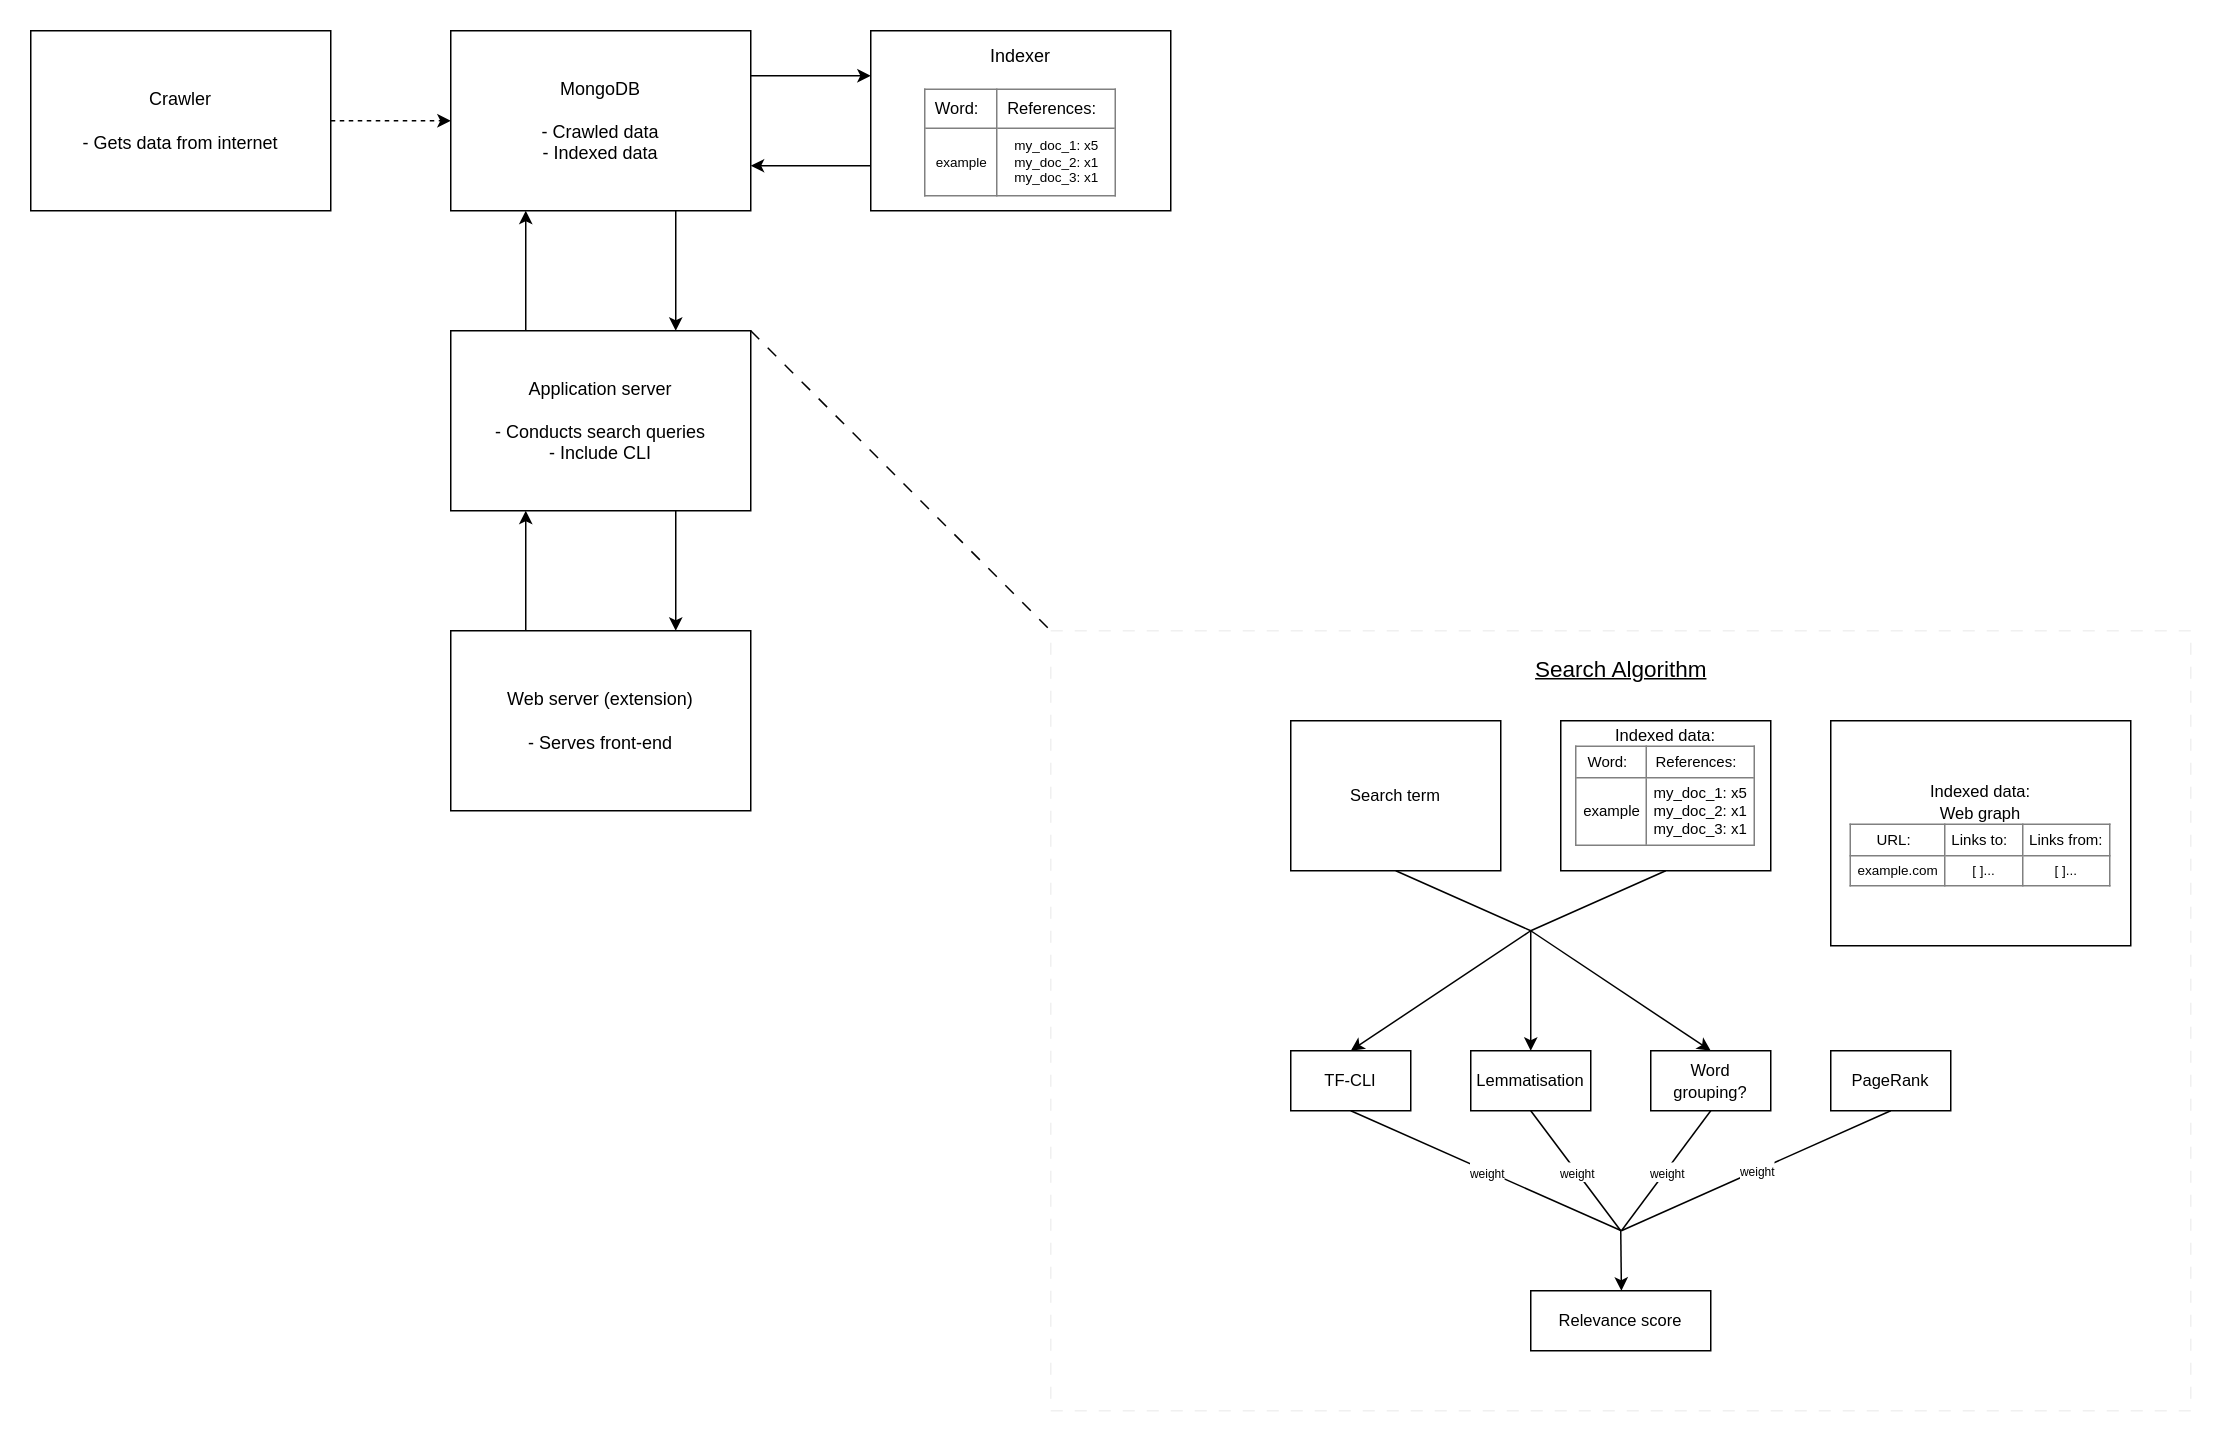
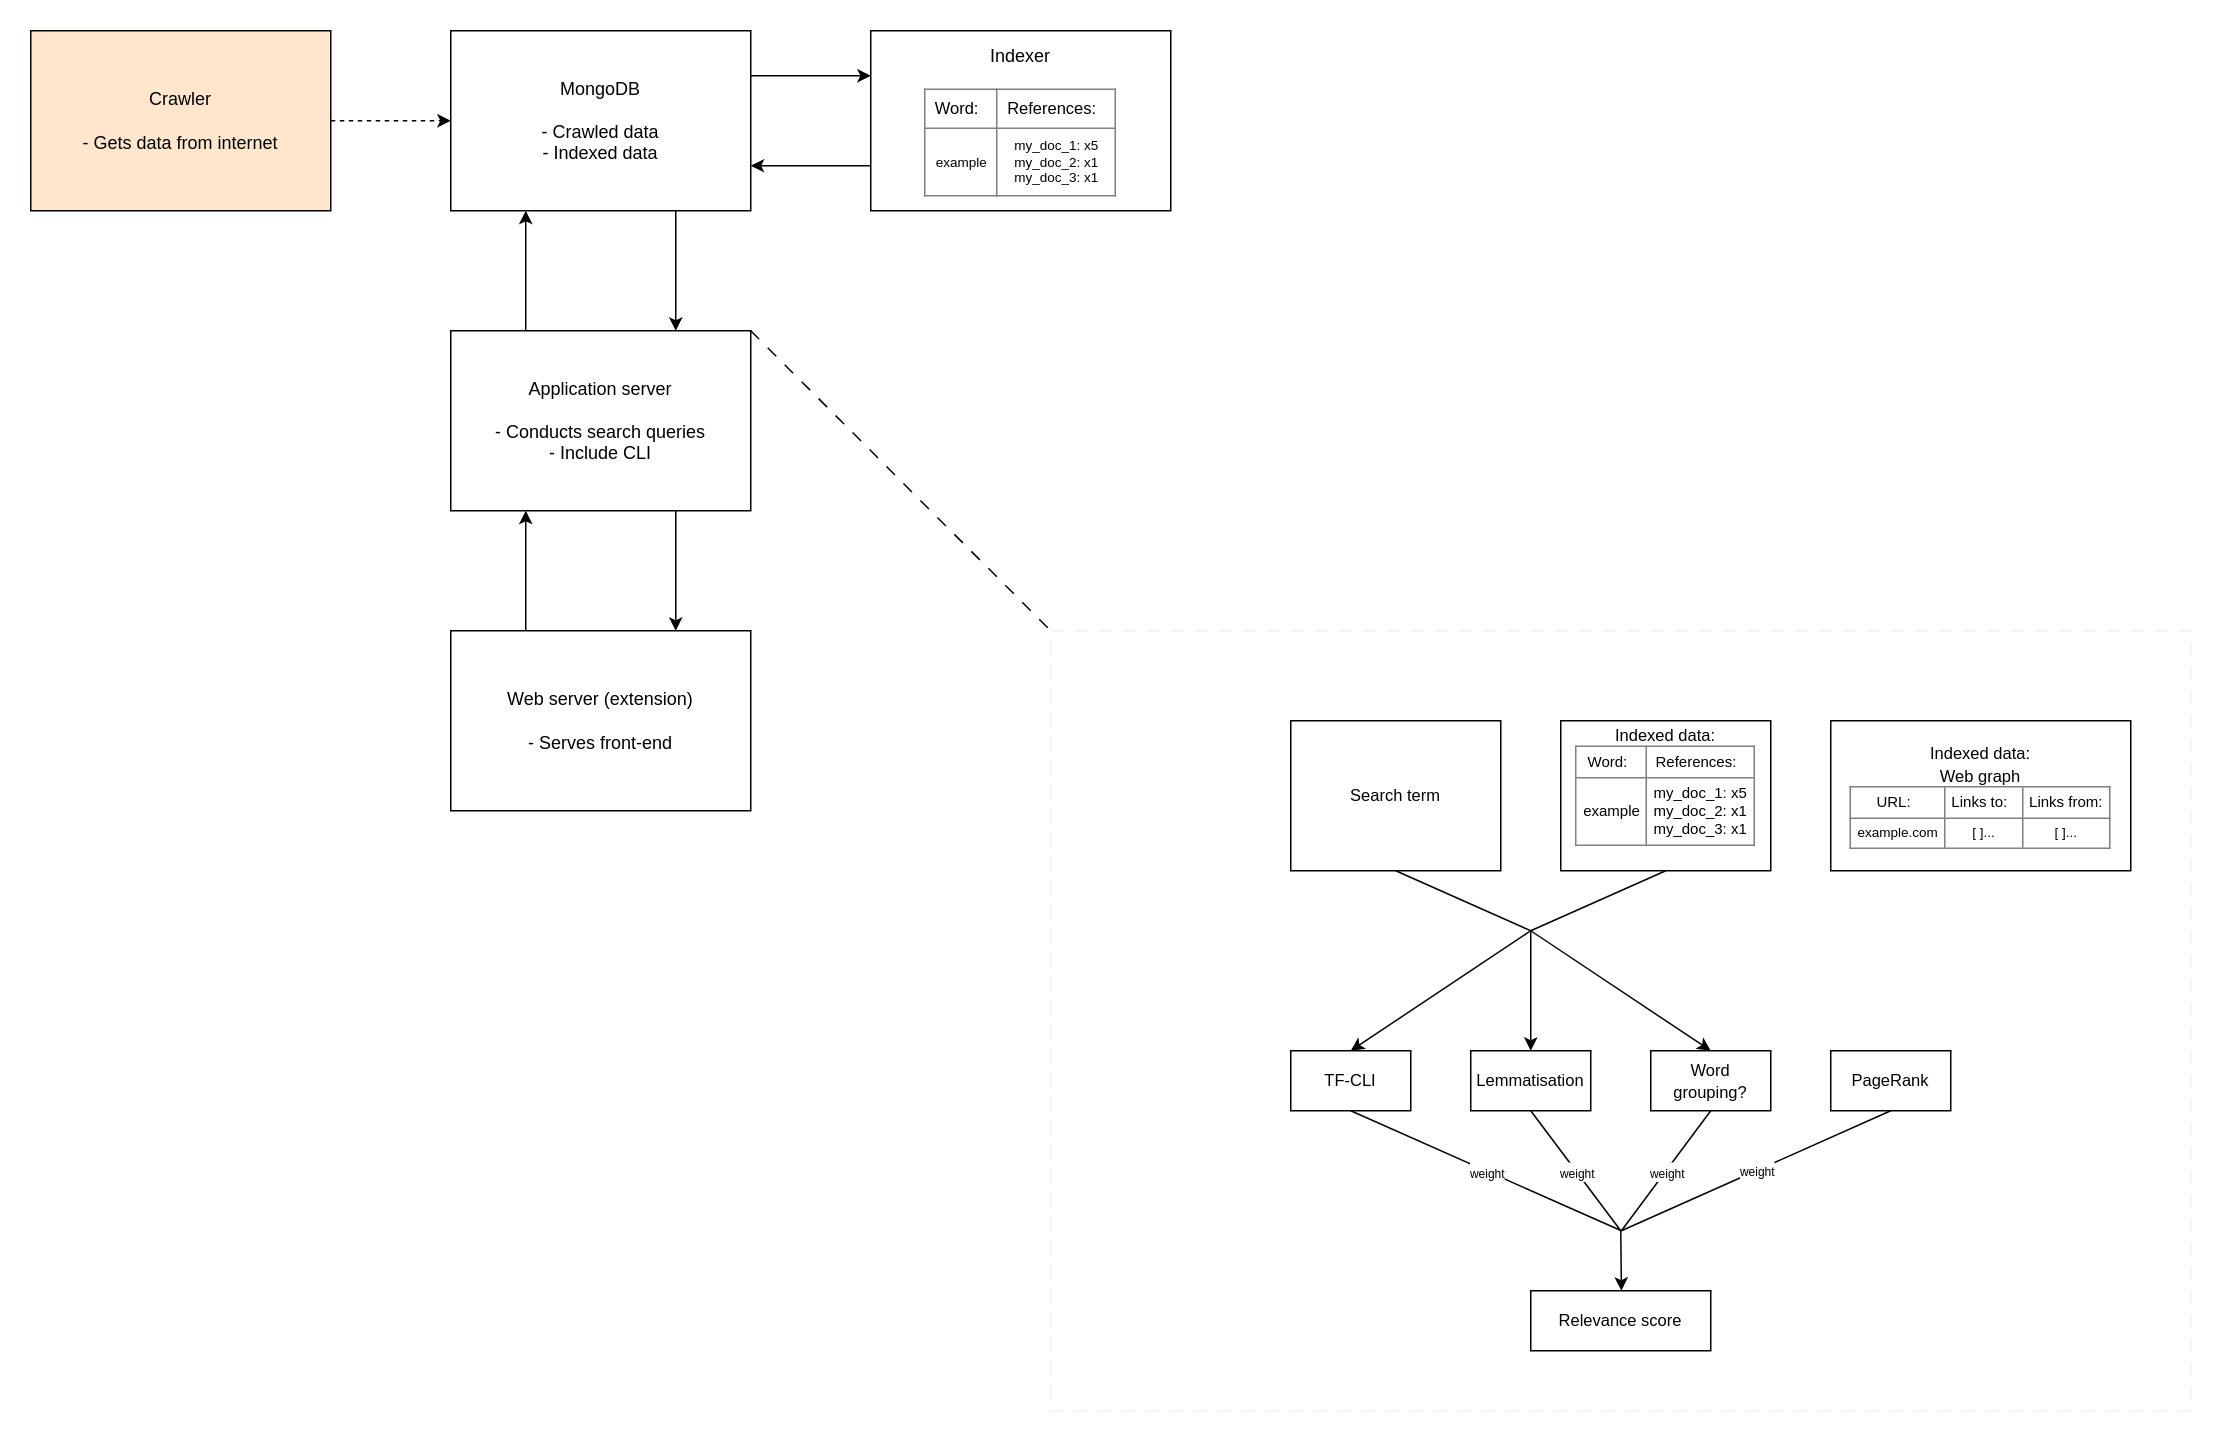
(181, 121) -> (181, 121)
(1621, 668) -> none
(1981, 833) -> (1981, 796)
